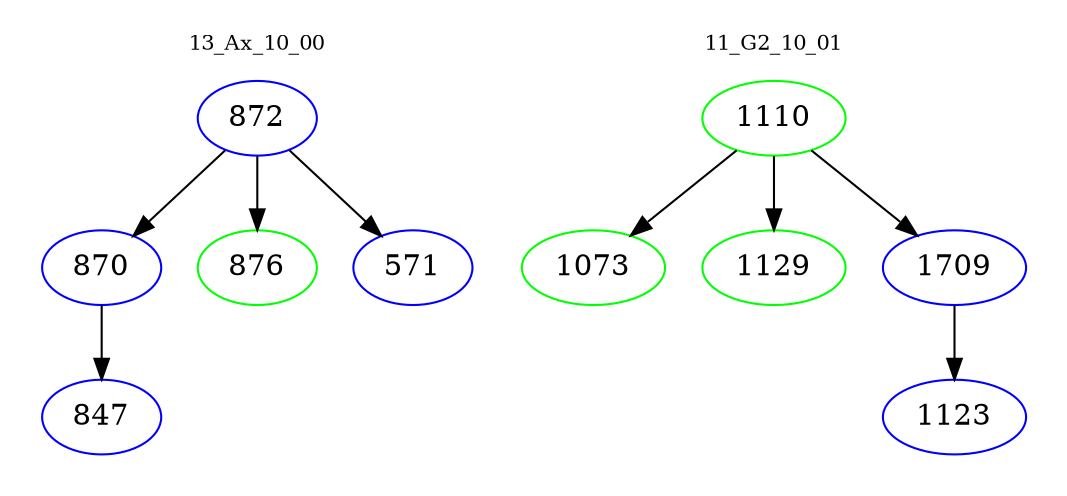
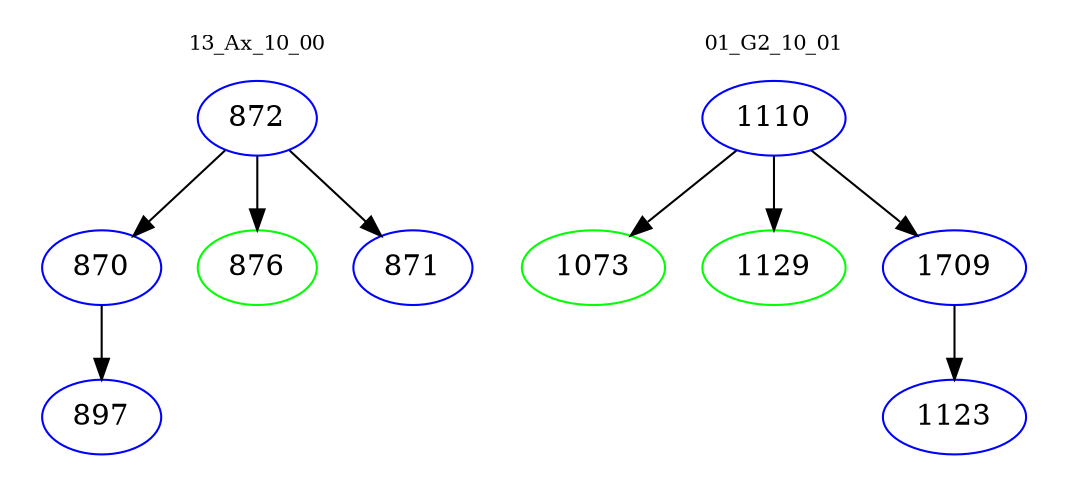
(774, 45) -> (774, 45)
(774, 118) -> (774, 118)
(413, 268) -> (413, 268)
(102, 417) -> (102, 417)
